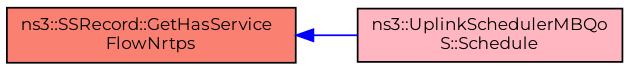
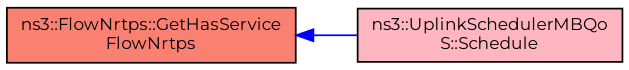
(151, 35) -> (151, 35)
